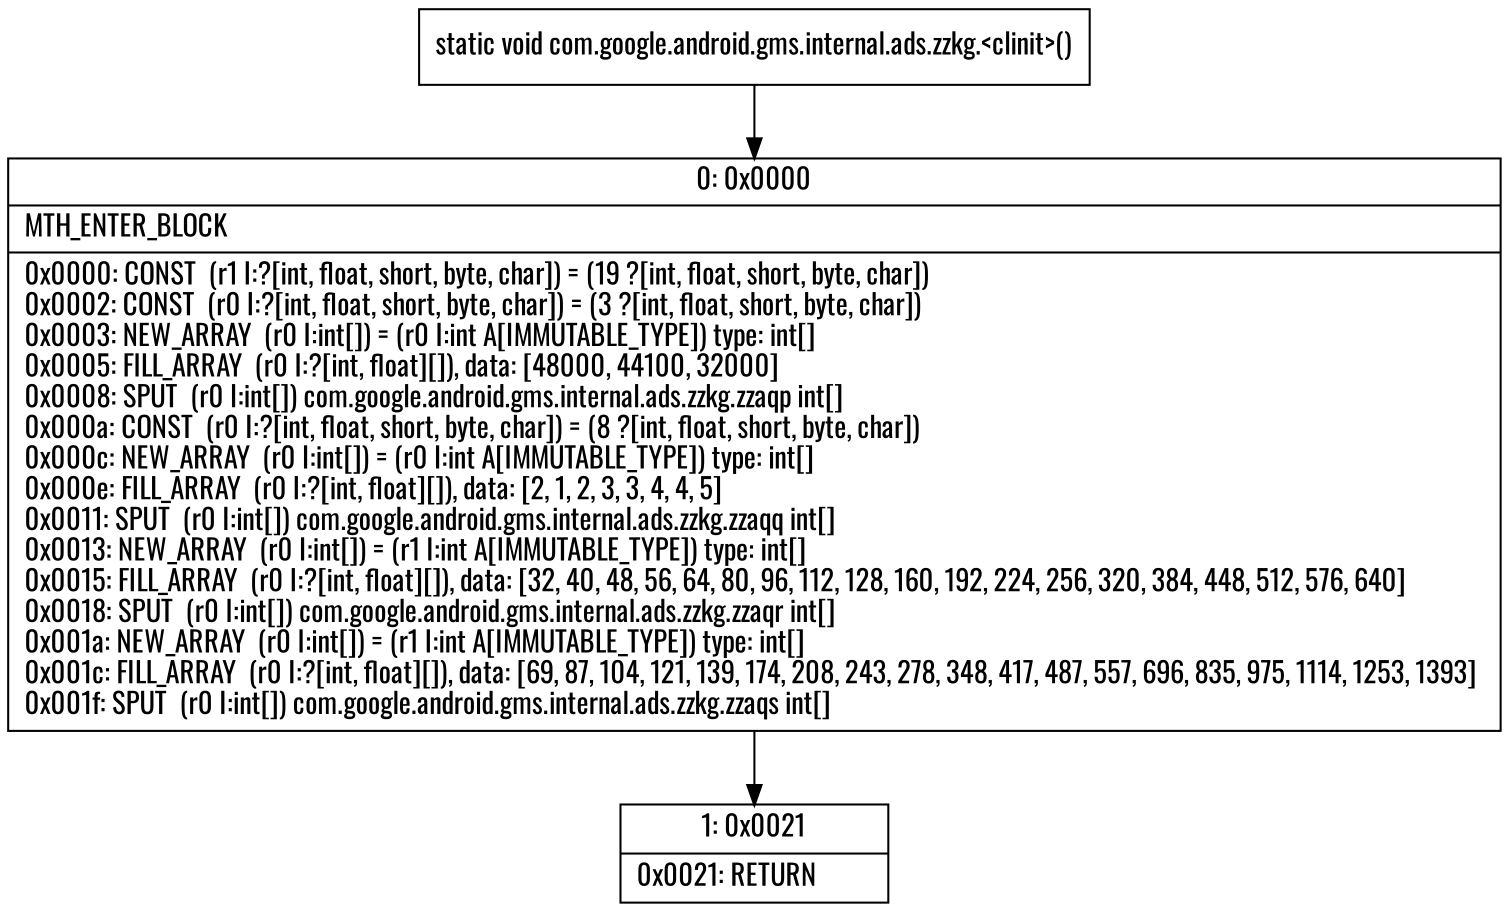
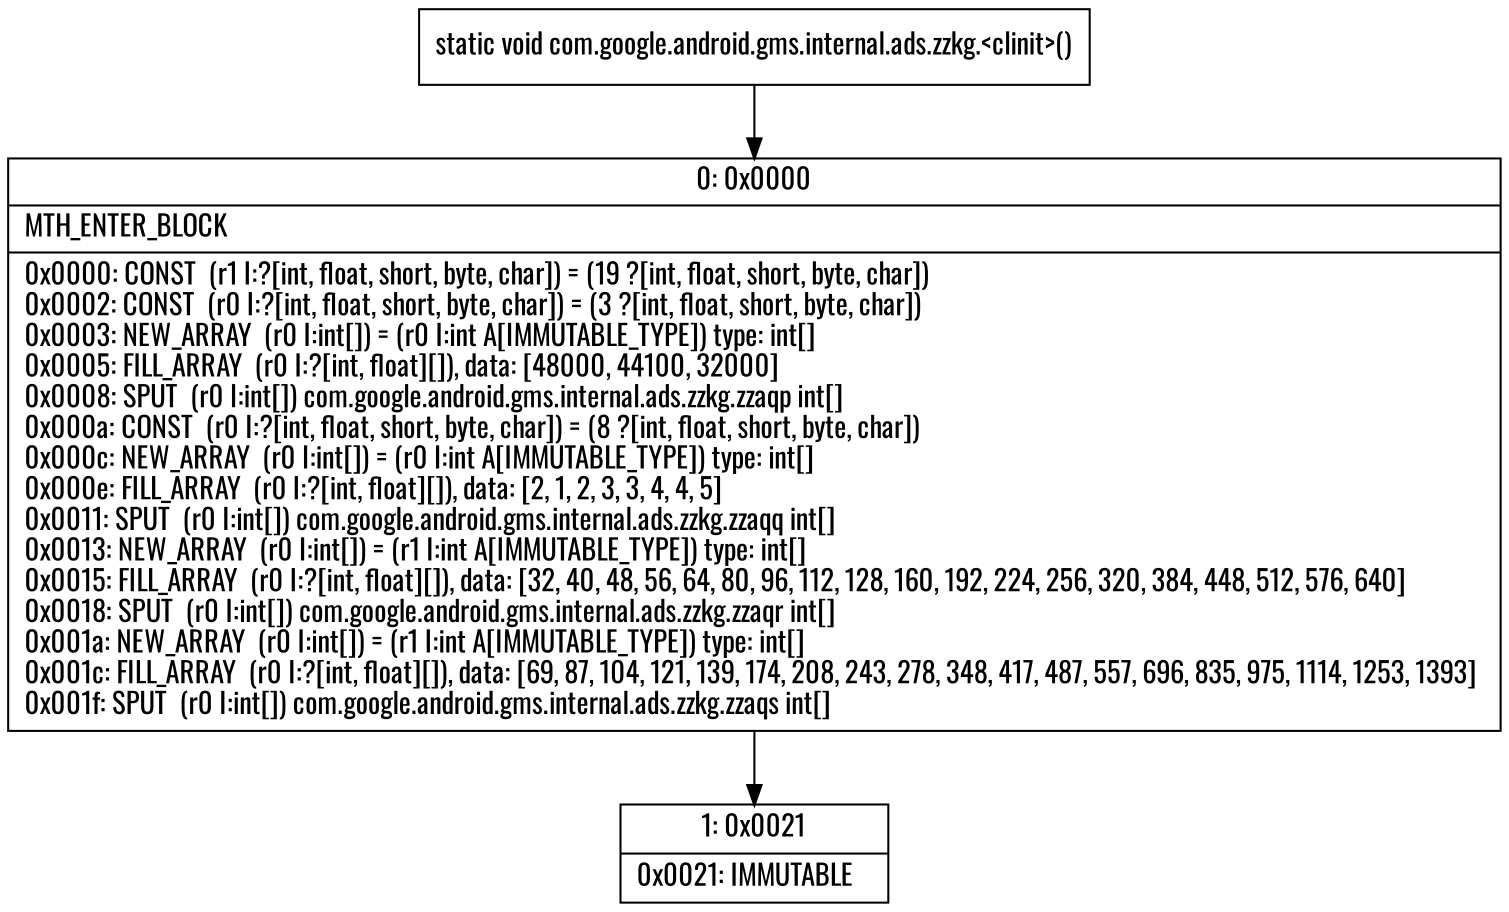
(736, 877) -> (754, 877)
